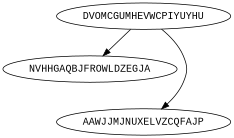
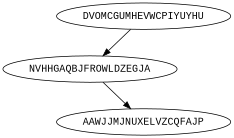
(186, 65) -> (114, 93)
